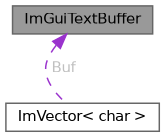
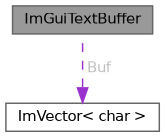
(47, 76) -> (83, 61)
